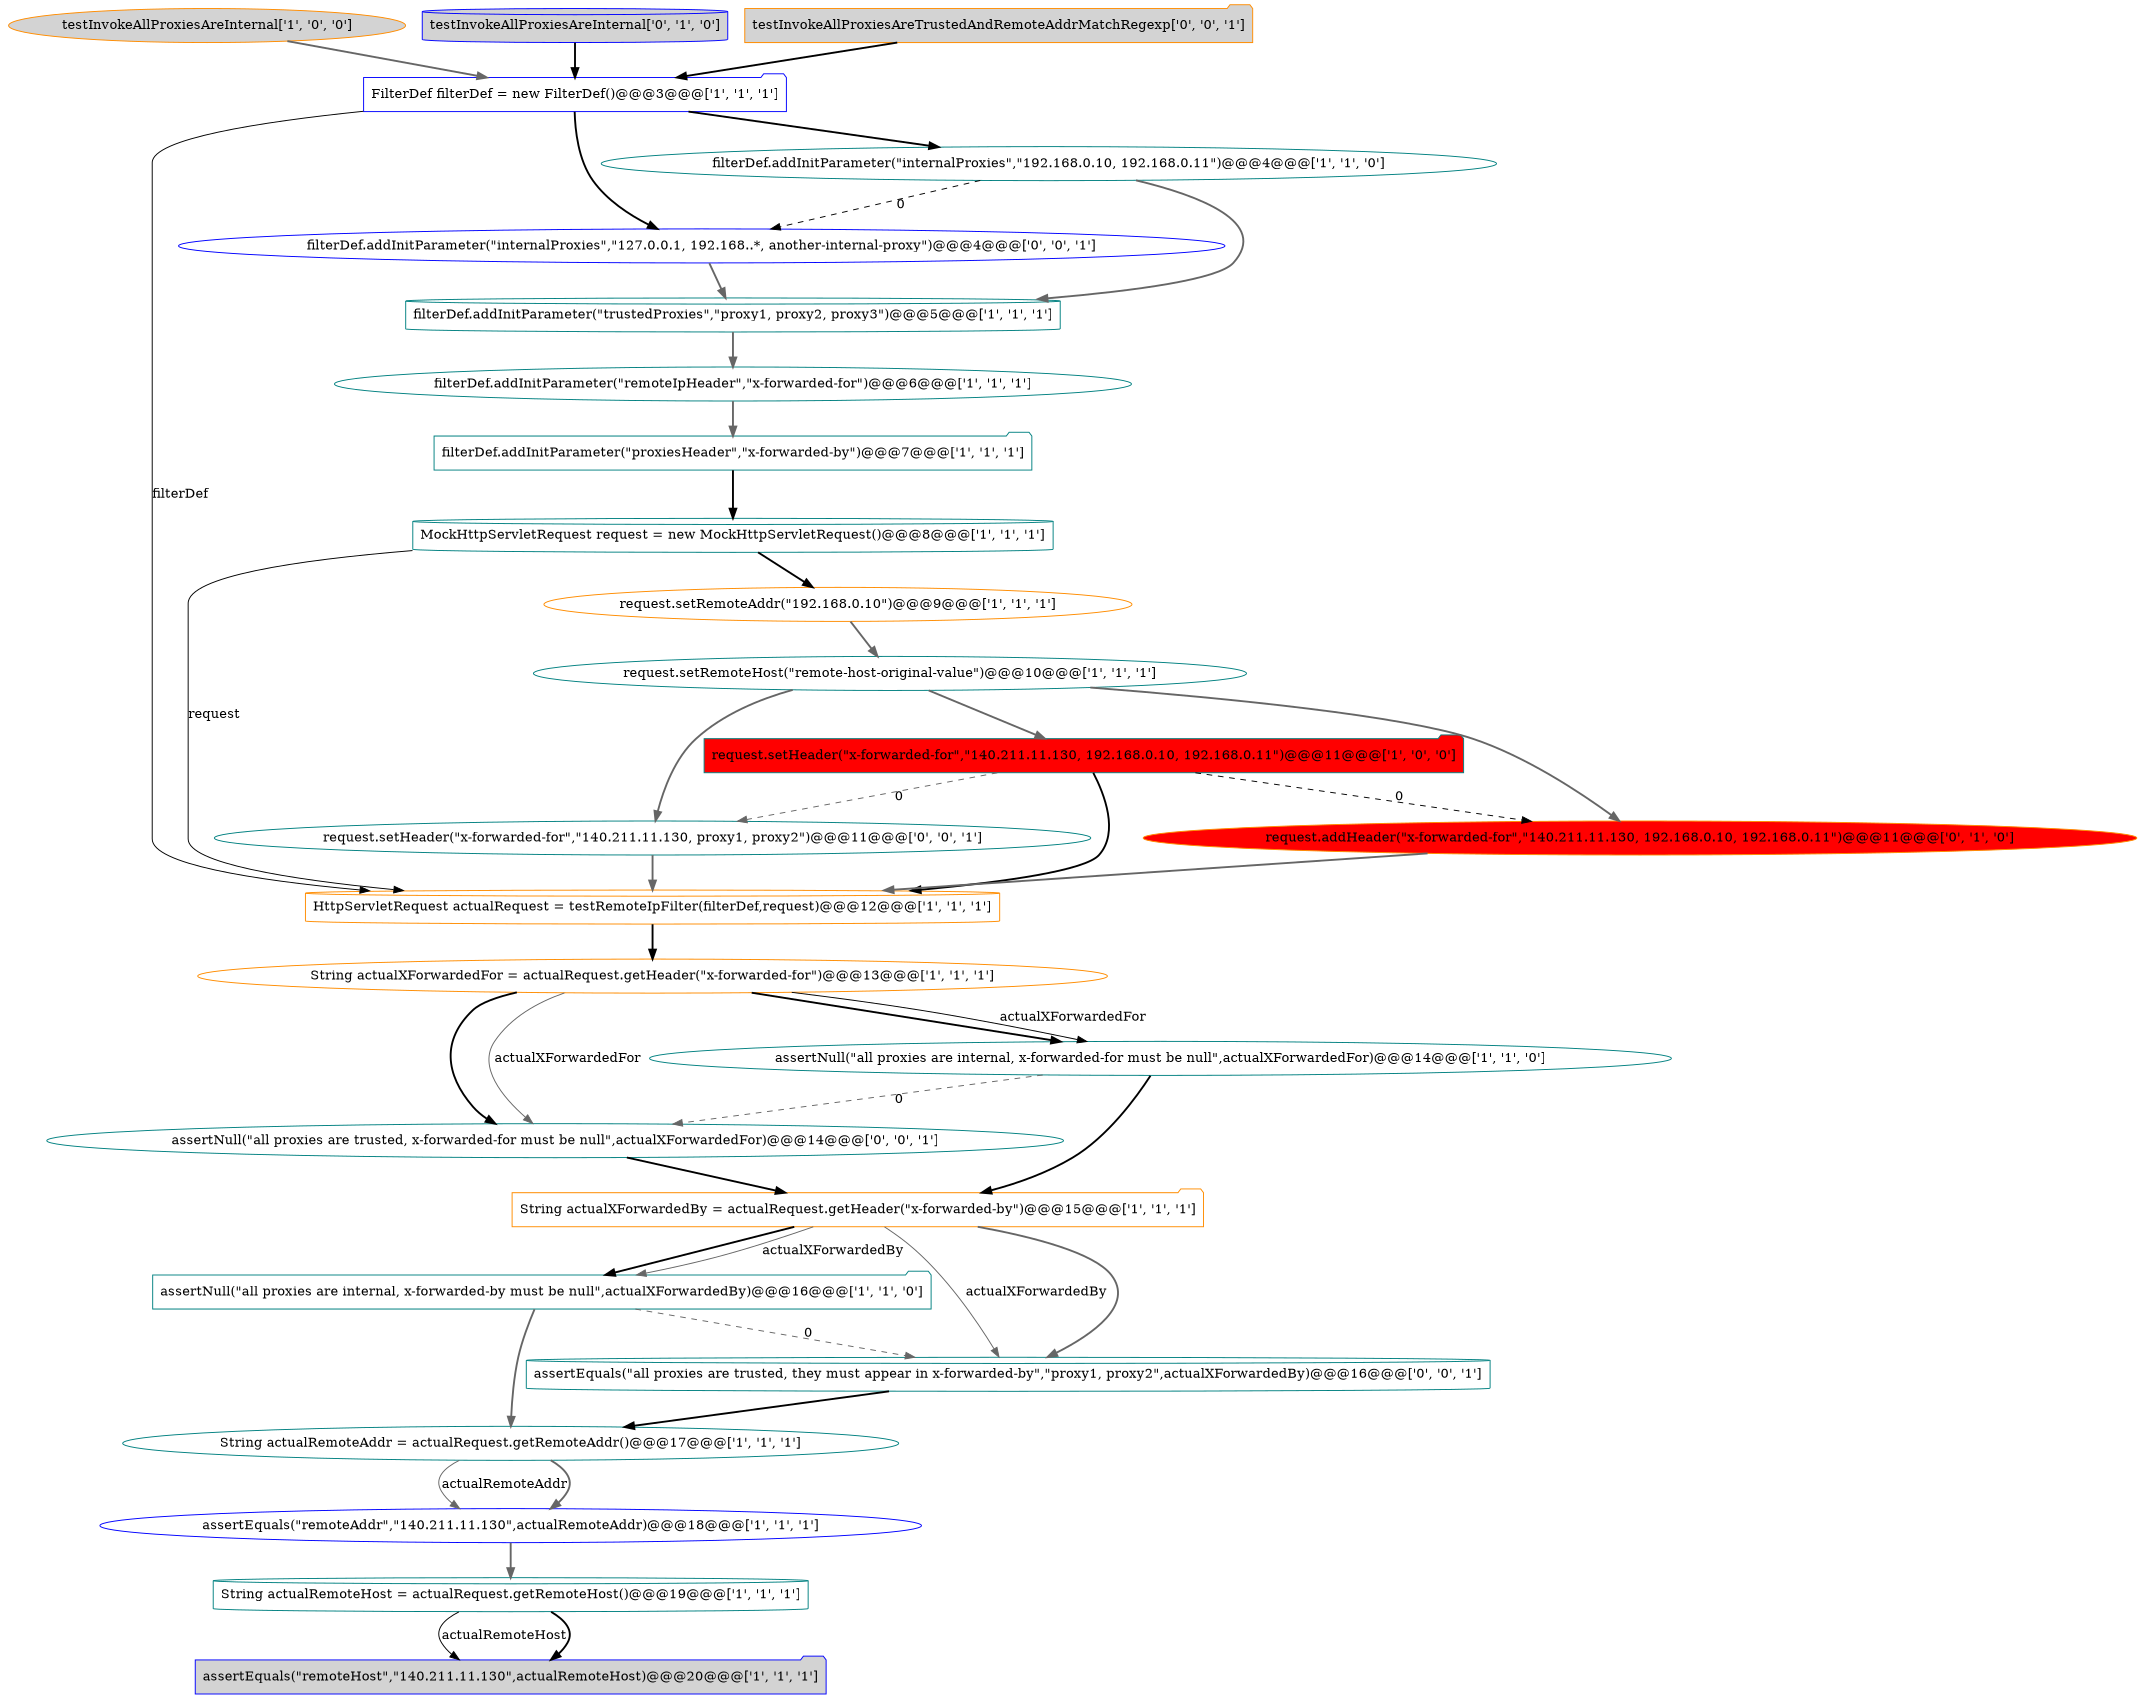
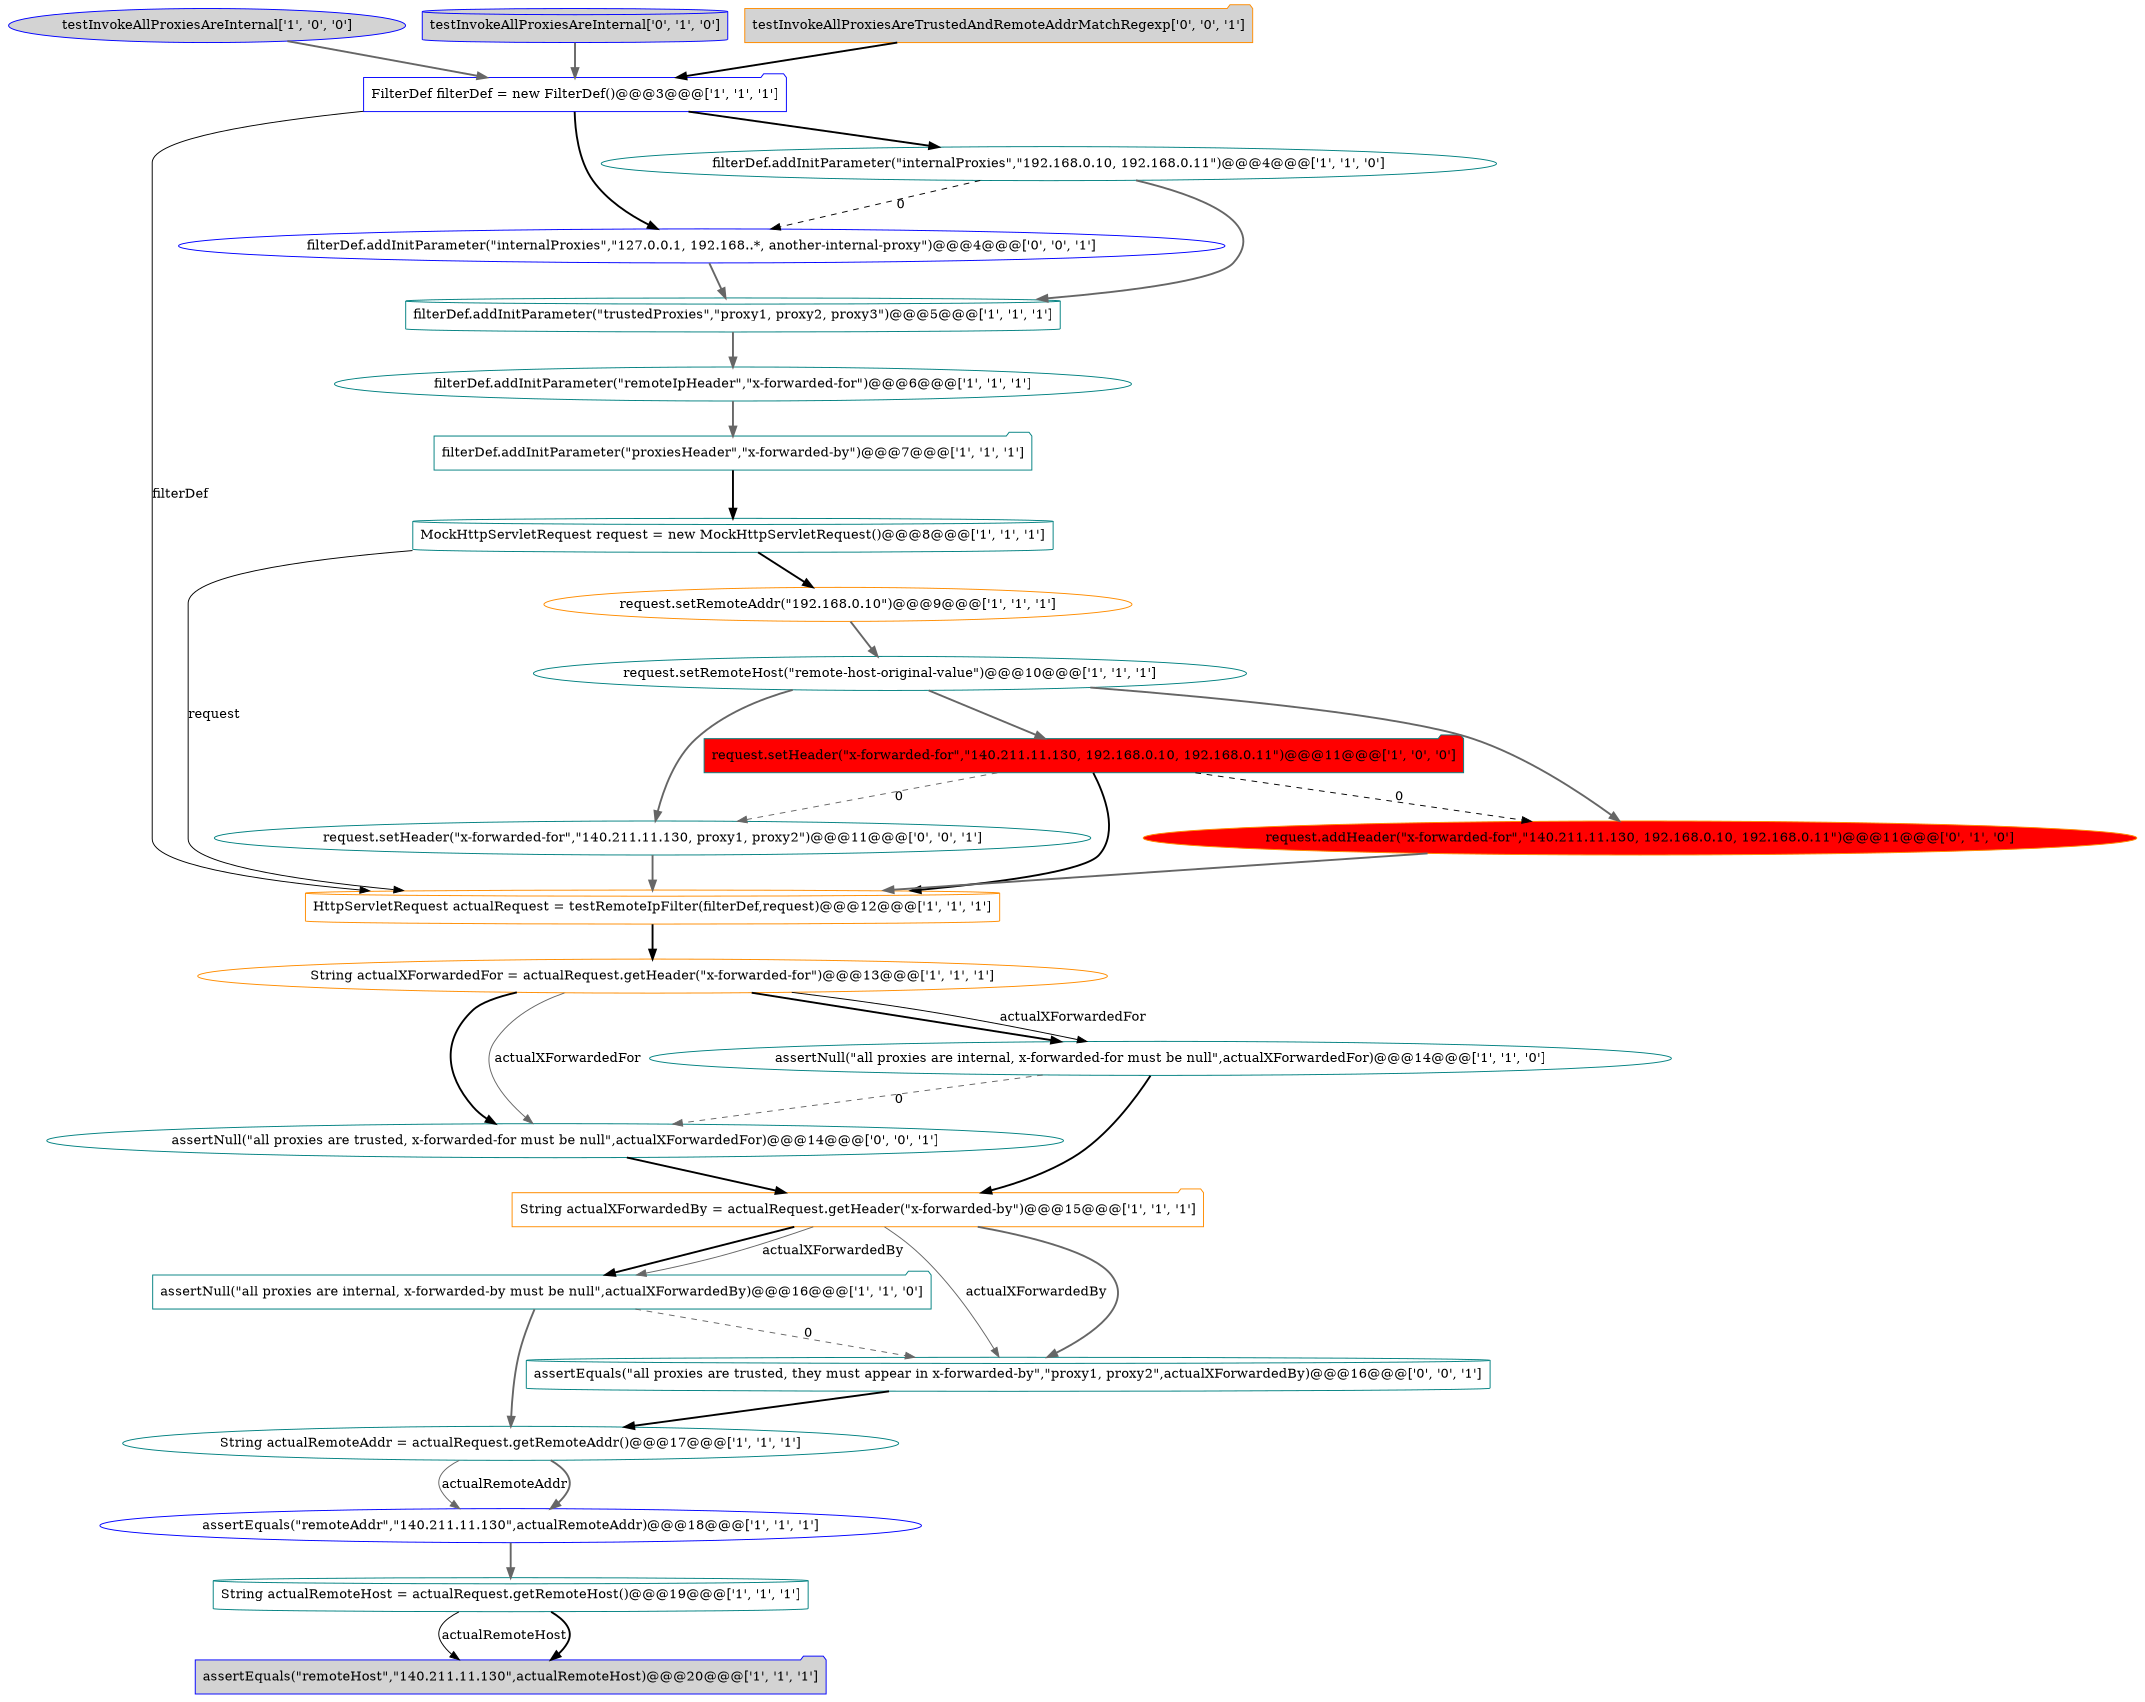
(207, 26) -> (207, 26)
(575, 55) -> (575, 55)
